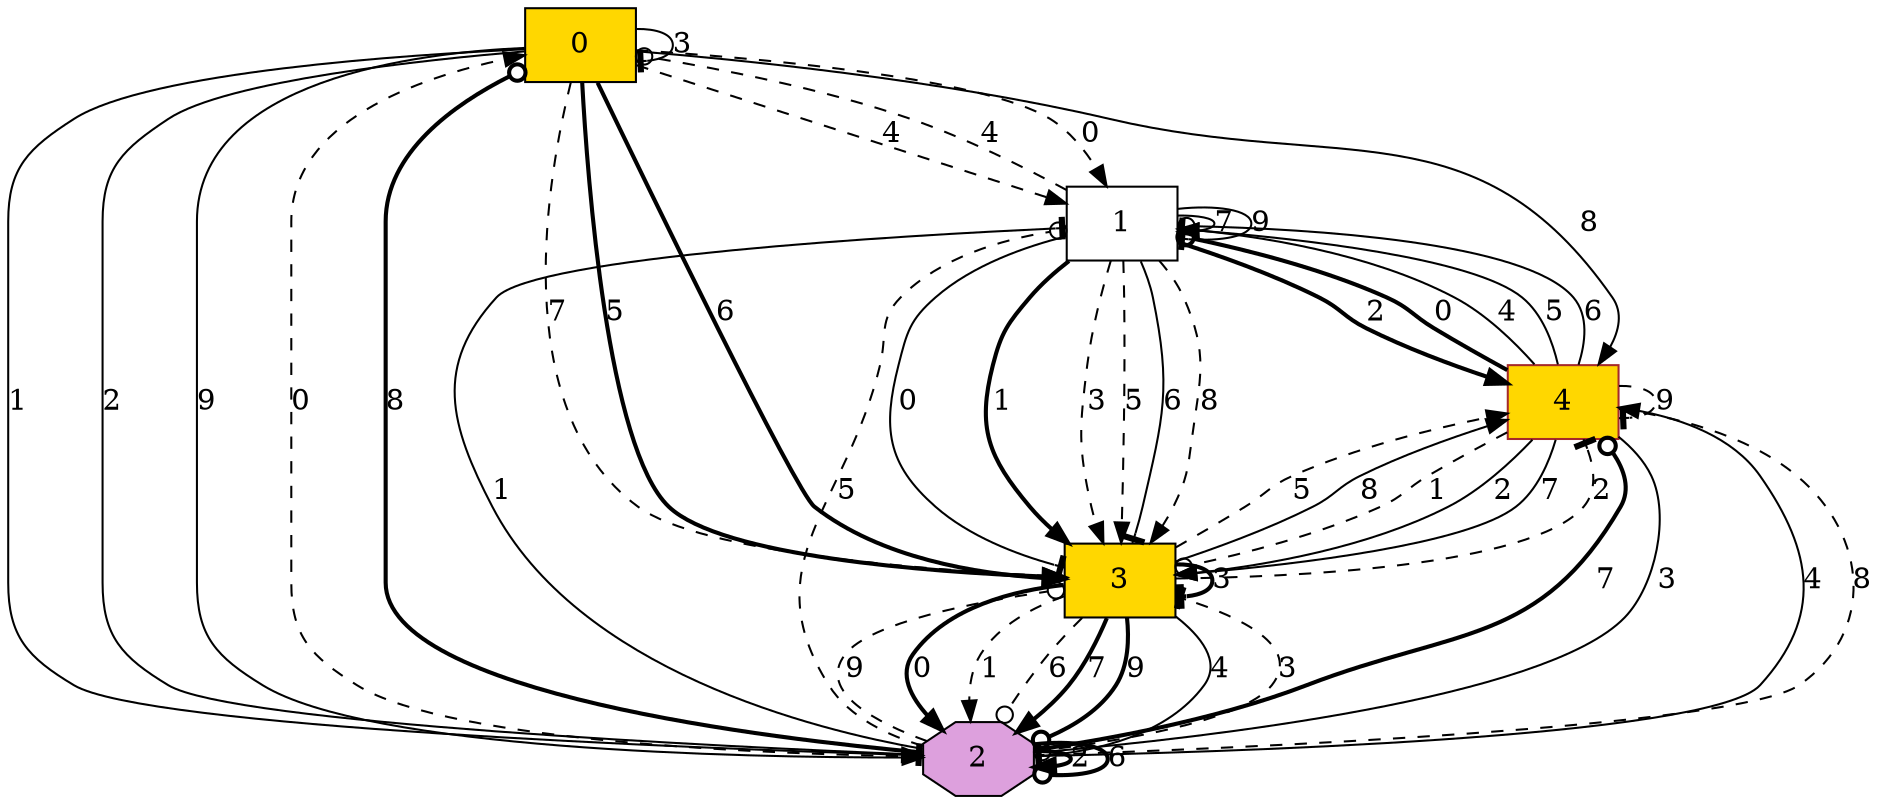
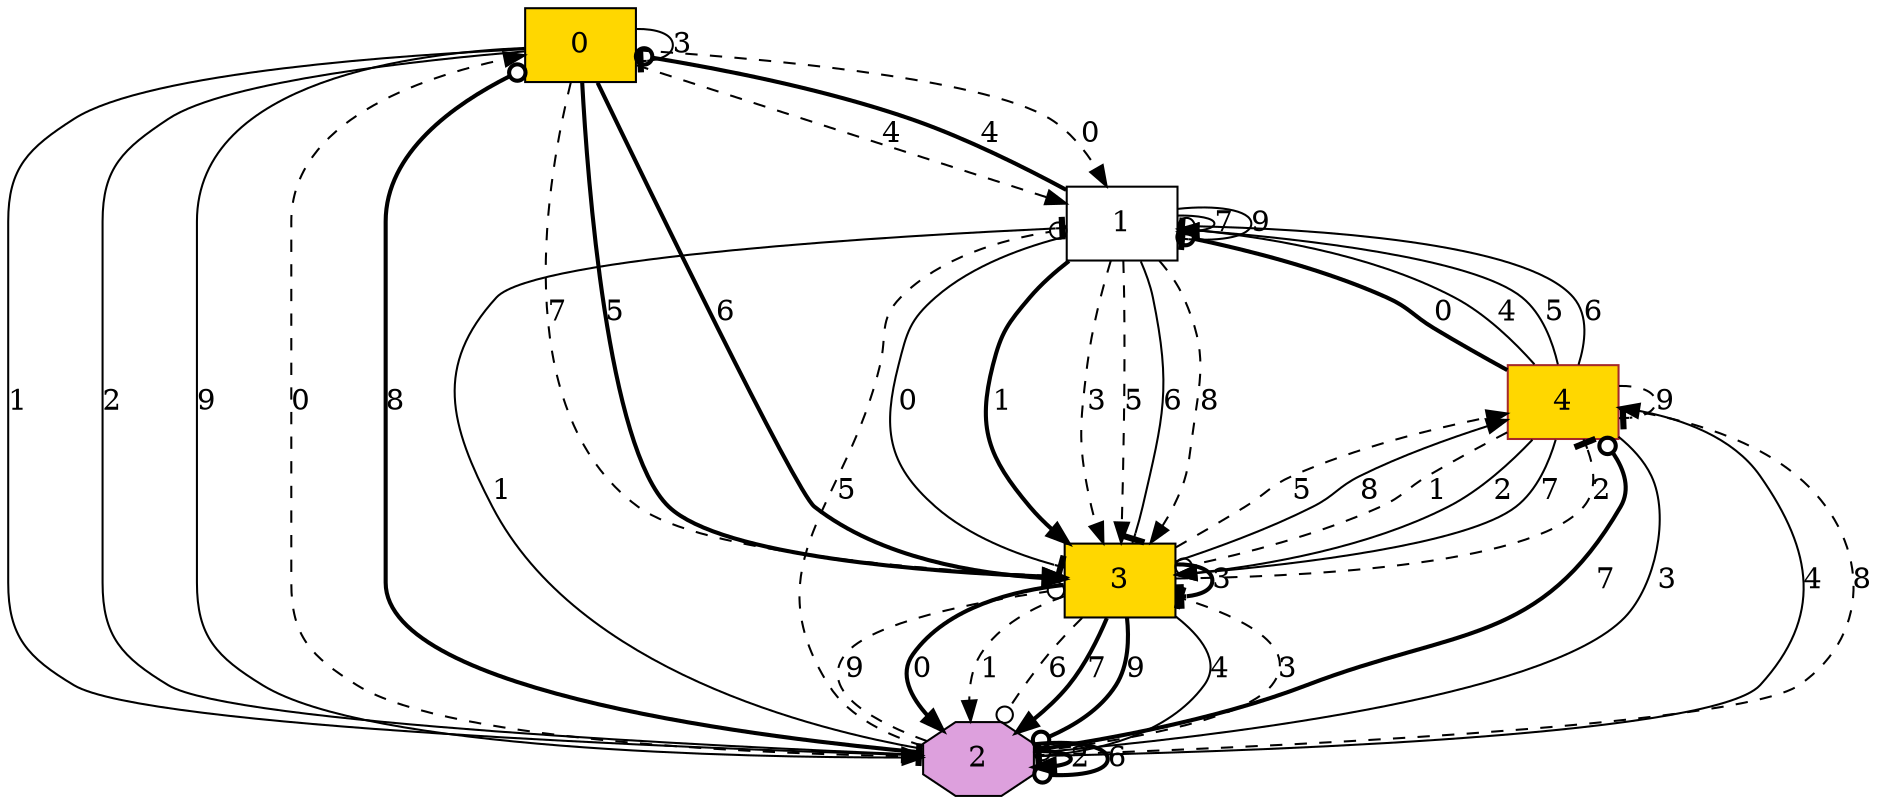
(866, 105) -> (866, 105)
(1173, 131) -> none
(1334, 307) -> none
